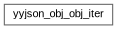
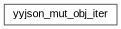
(58, 15) -> (61, 15)
